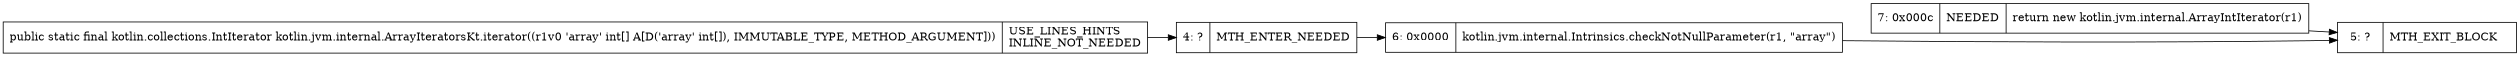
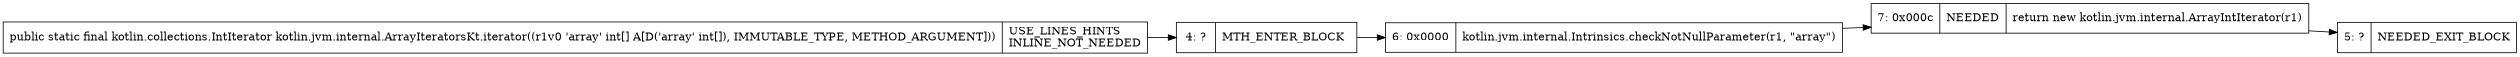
(1283, 37) -> (1283, 37)
(2444, 37) -> (2444, 37)
(2086, 42) -> (1853, 28)
